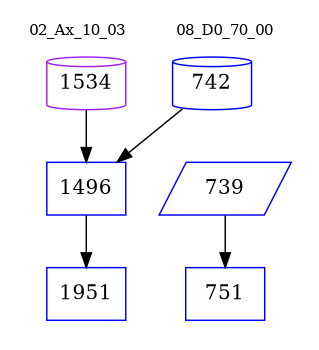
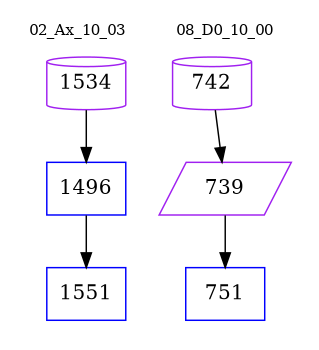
(225, 31) -> (225, 31)
(212, 83) -> (212, 83)
(158, 129) -> (218, 129)
(225, 189) -> (225, 189)
(86, 294) -> (86, 294)
